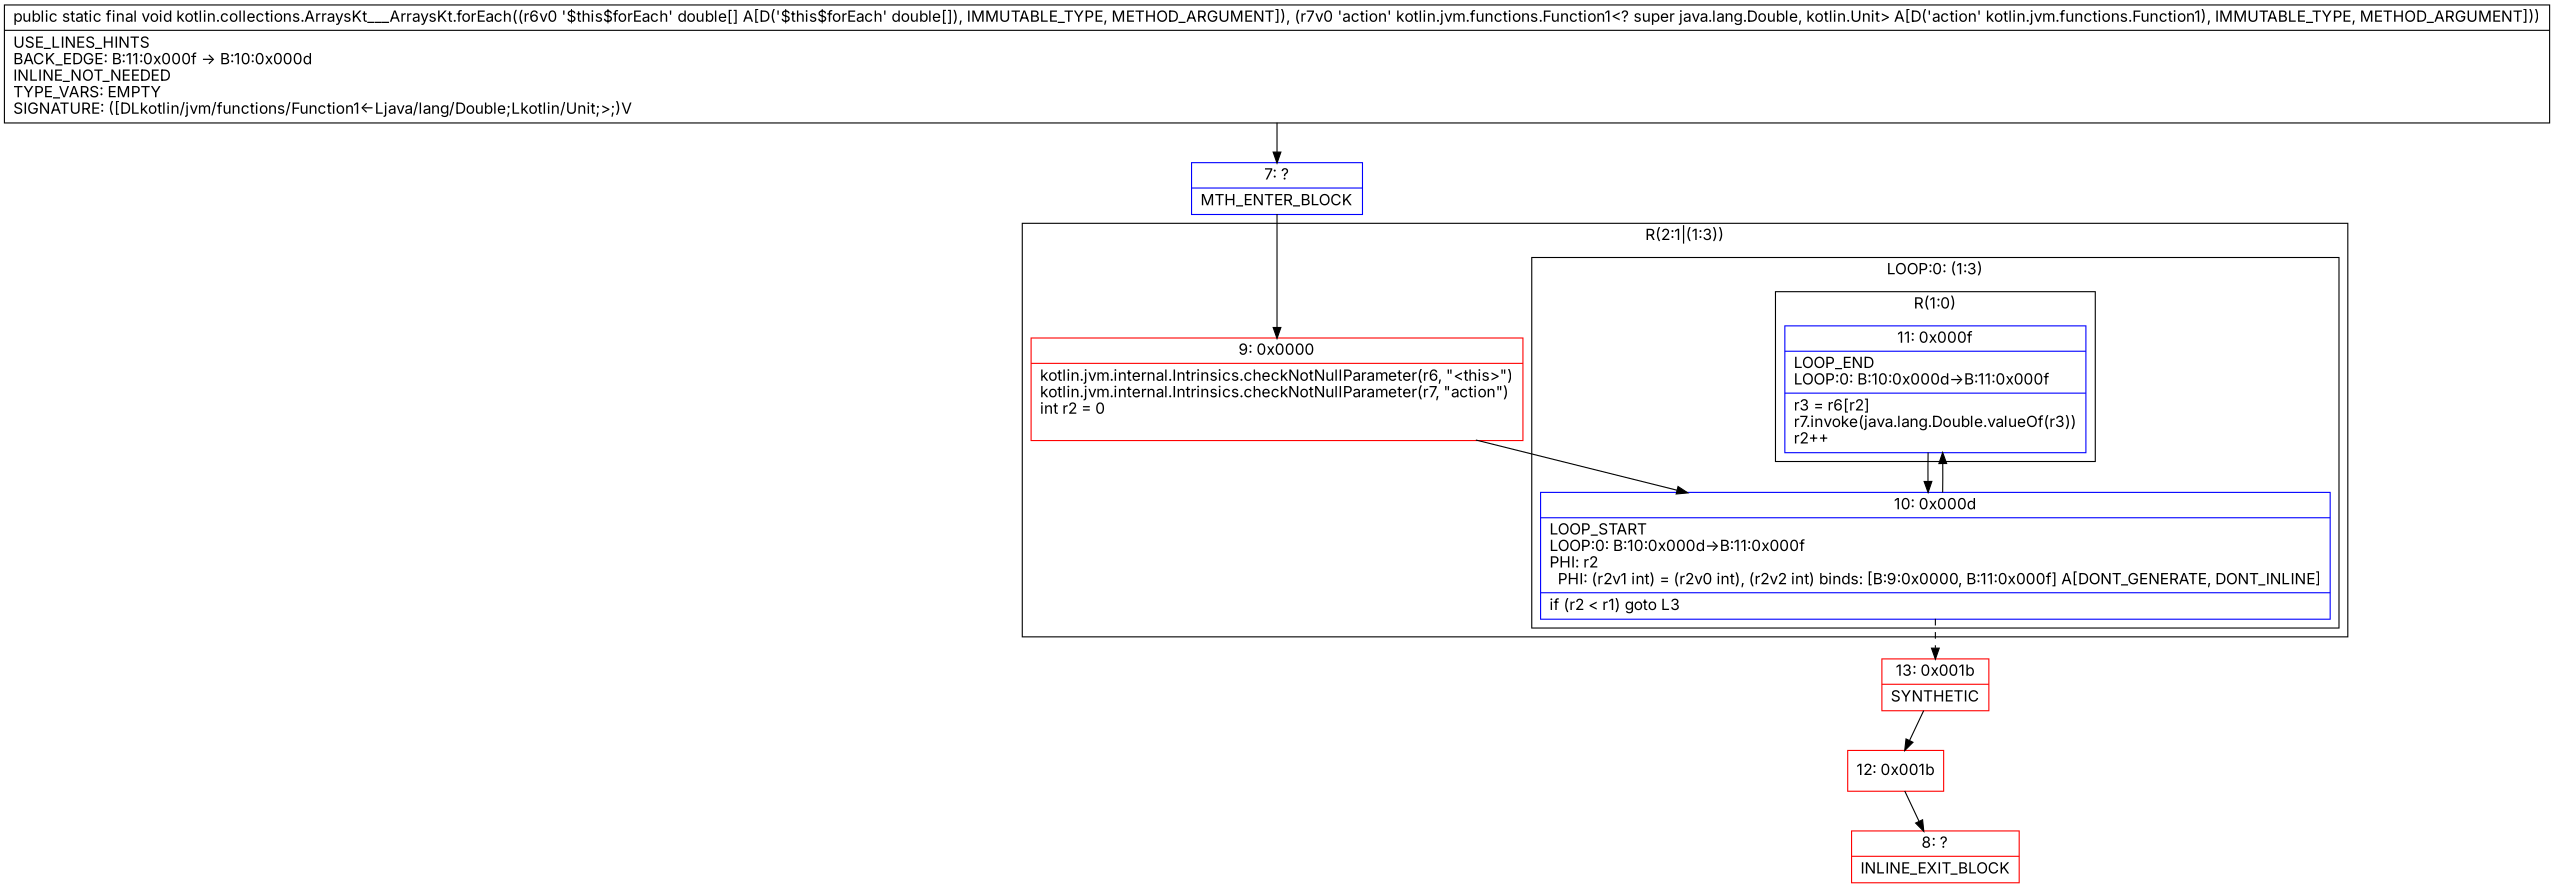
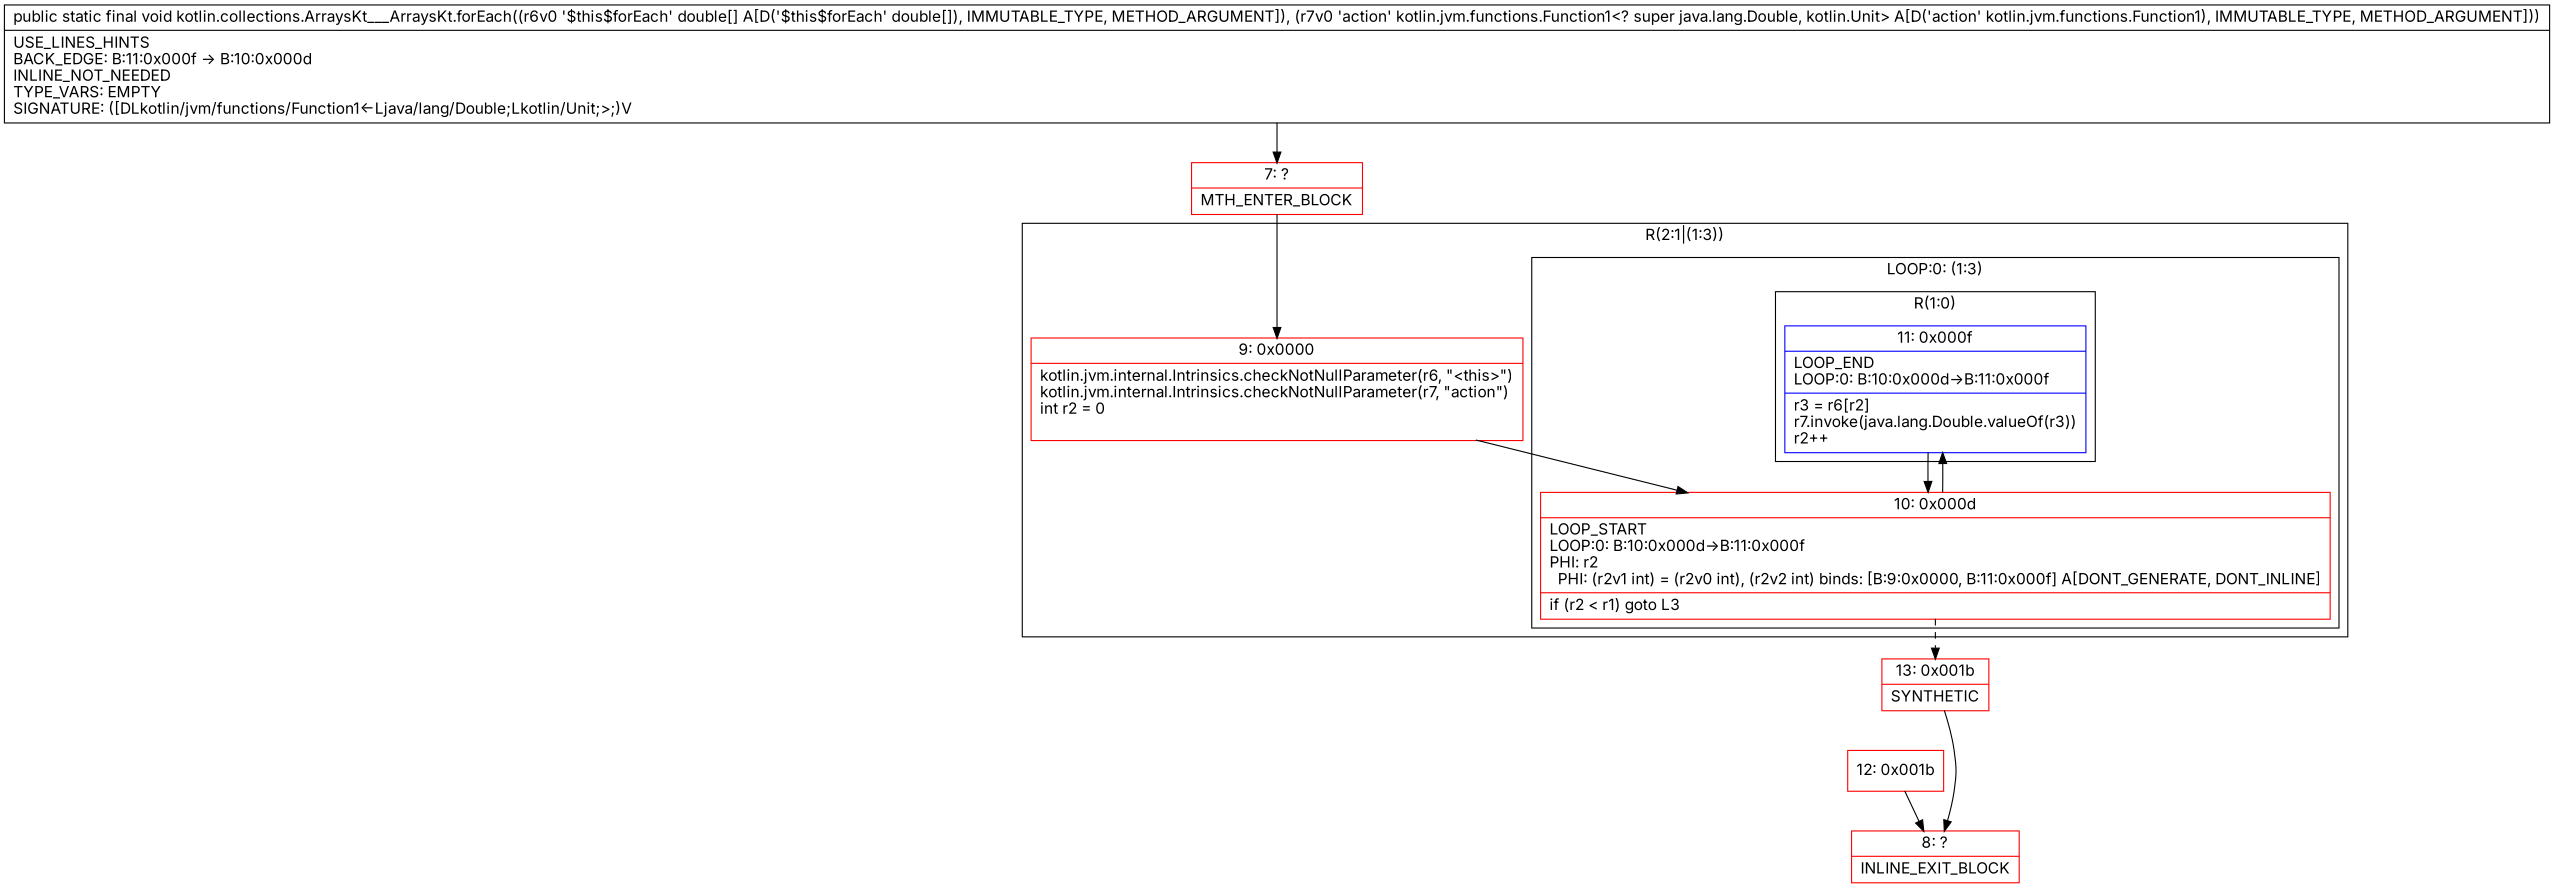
(1277, 189) -> (1277, 189)
(1935, 556) -> (1935, 556)
(1917, 726) -> (1956, 765)
